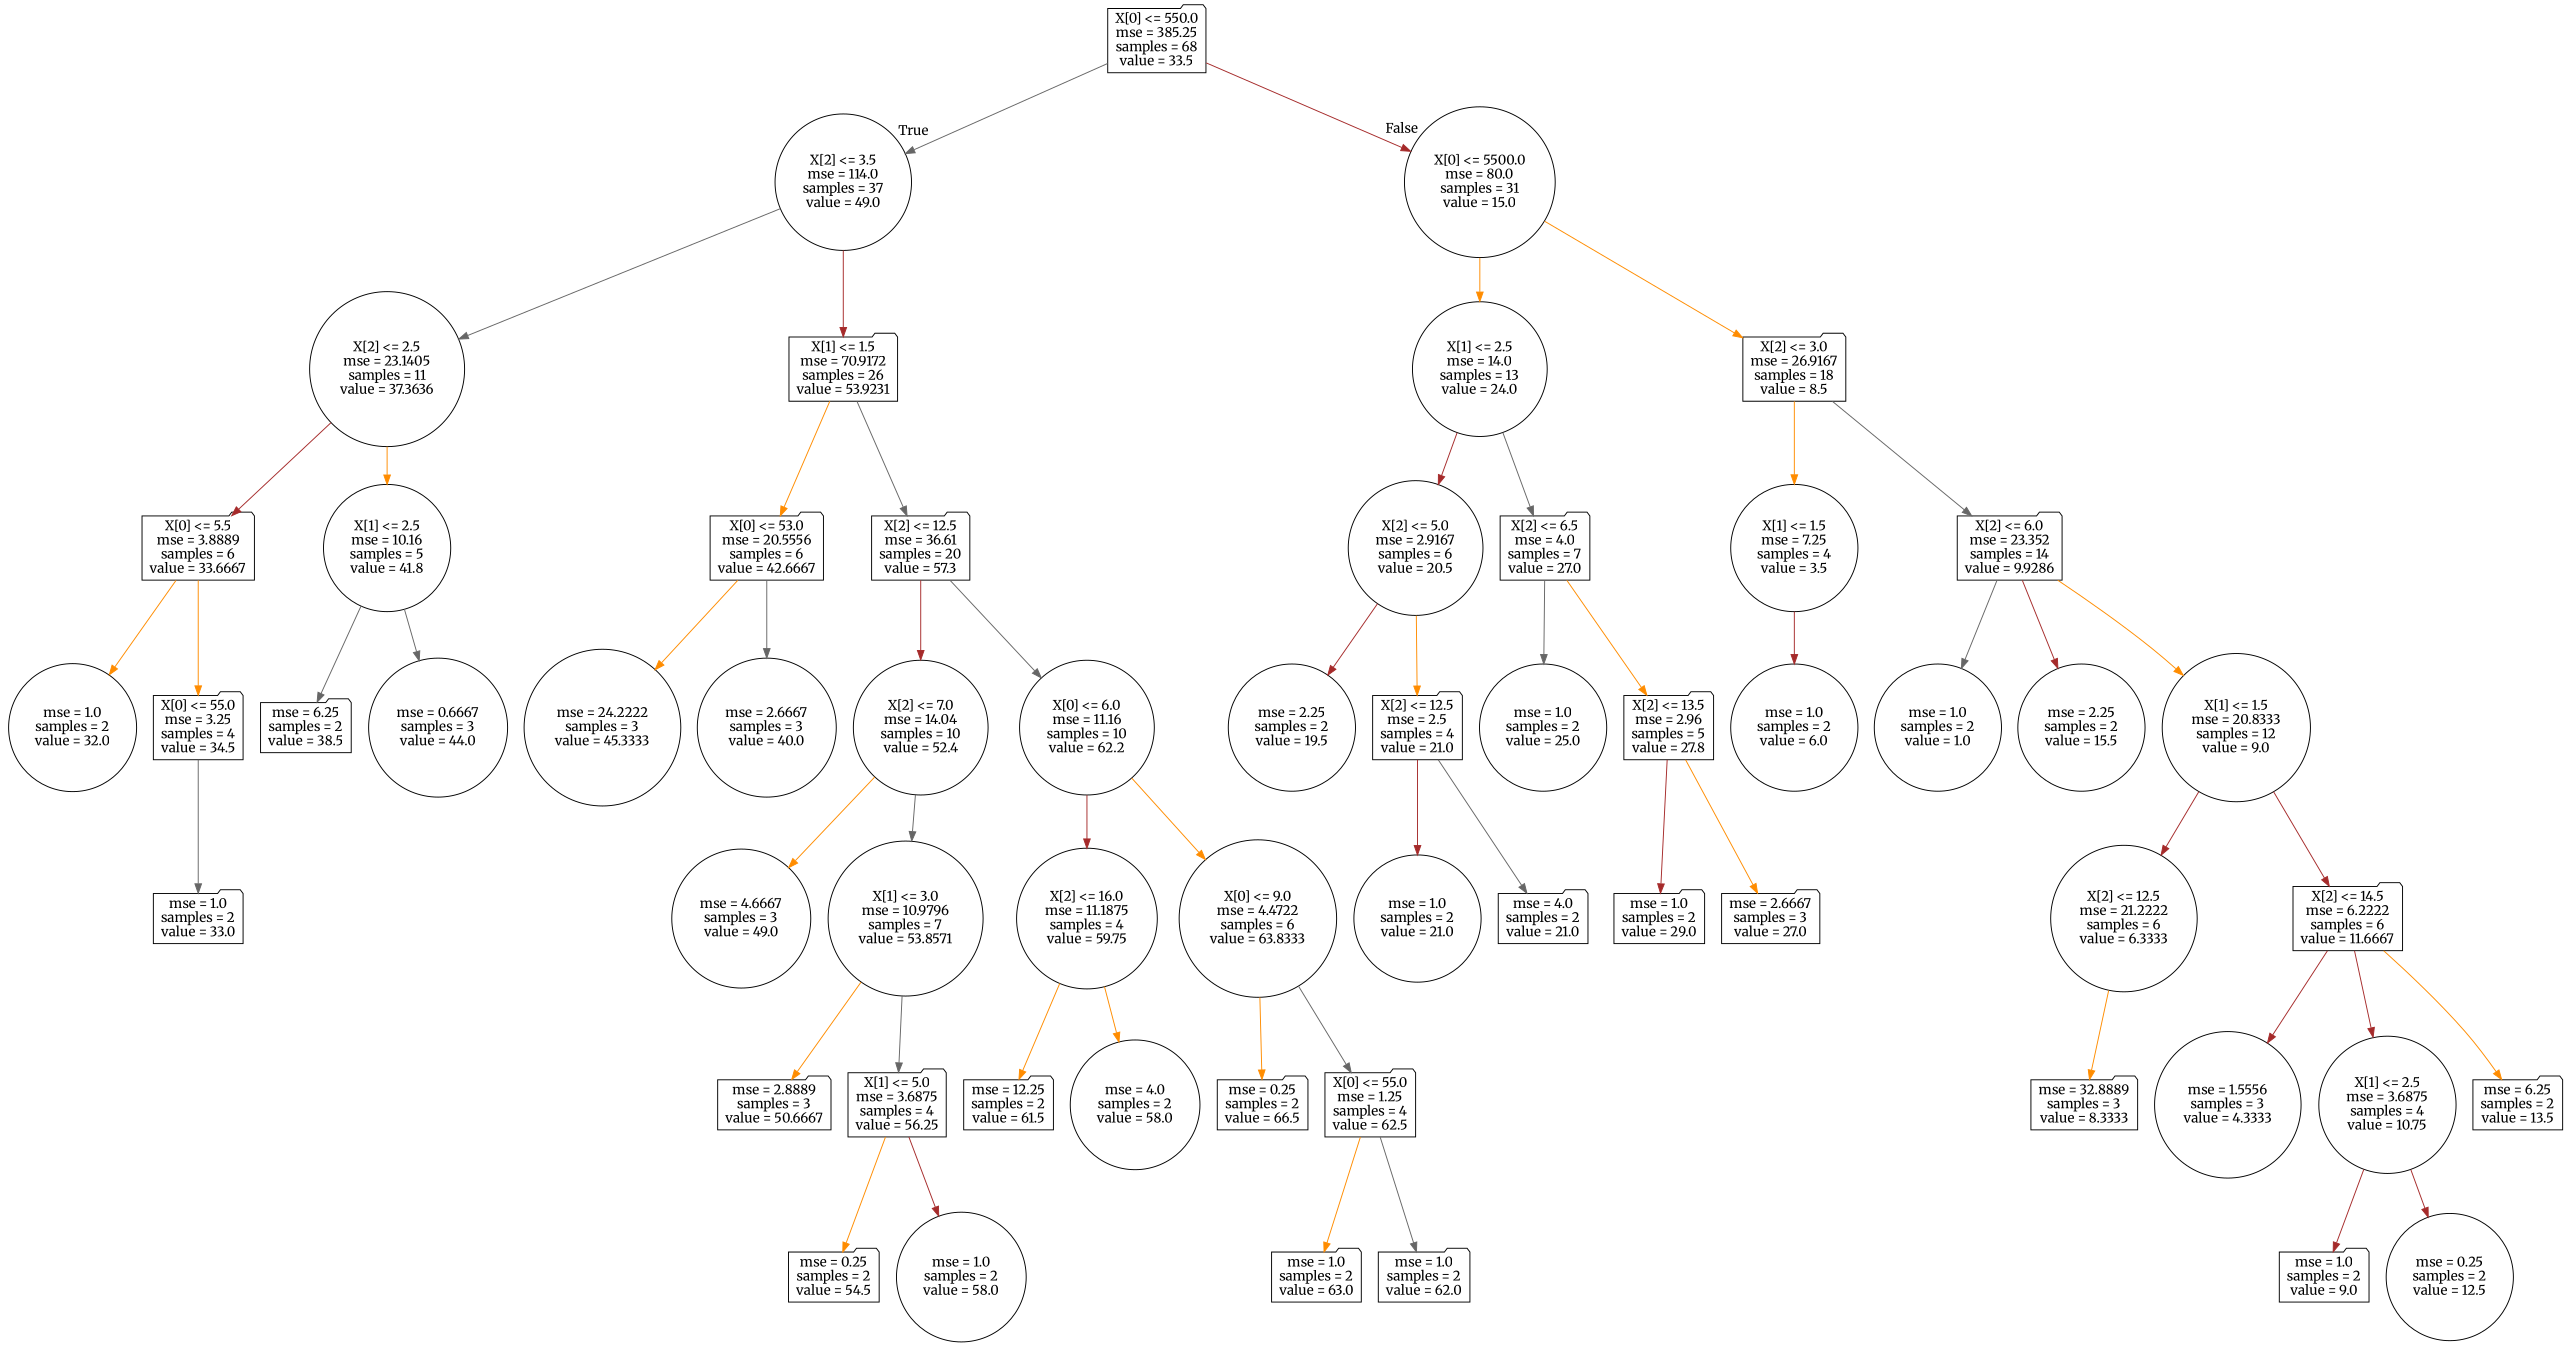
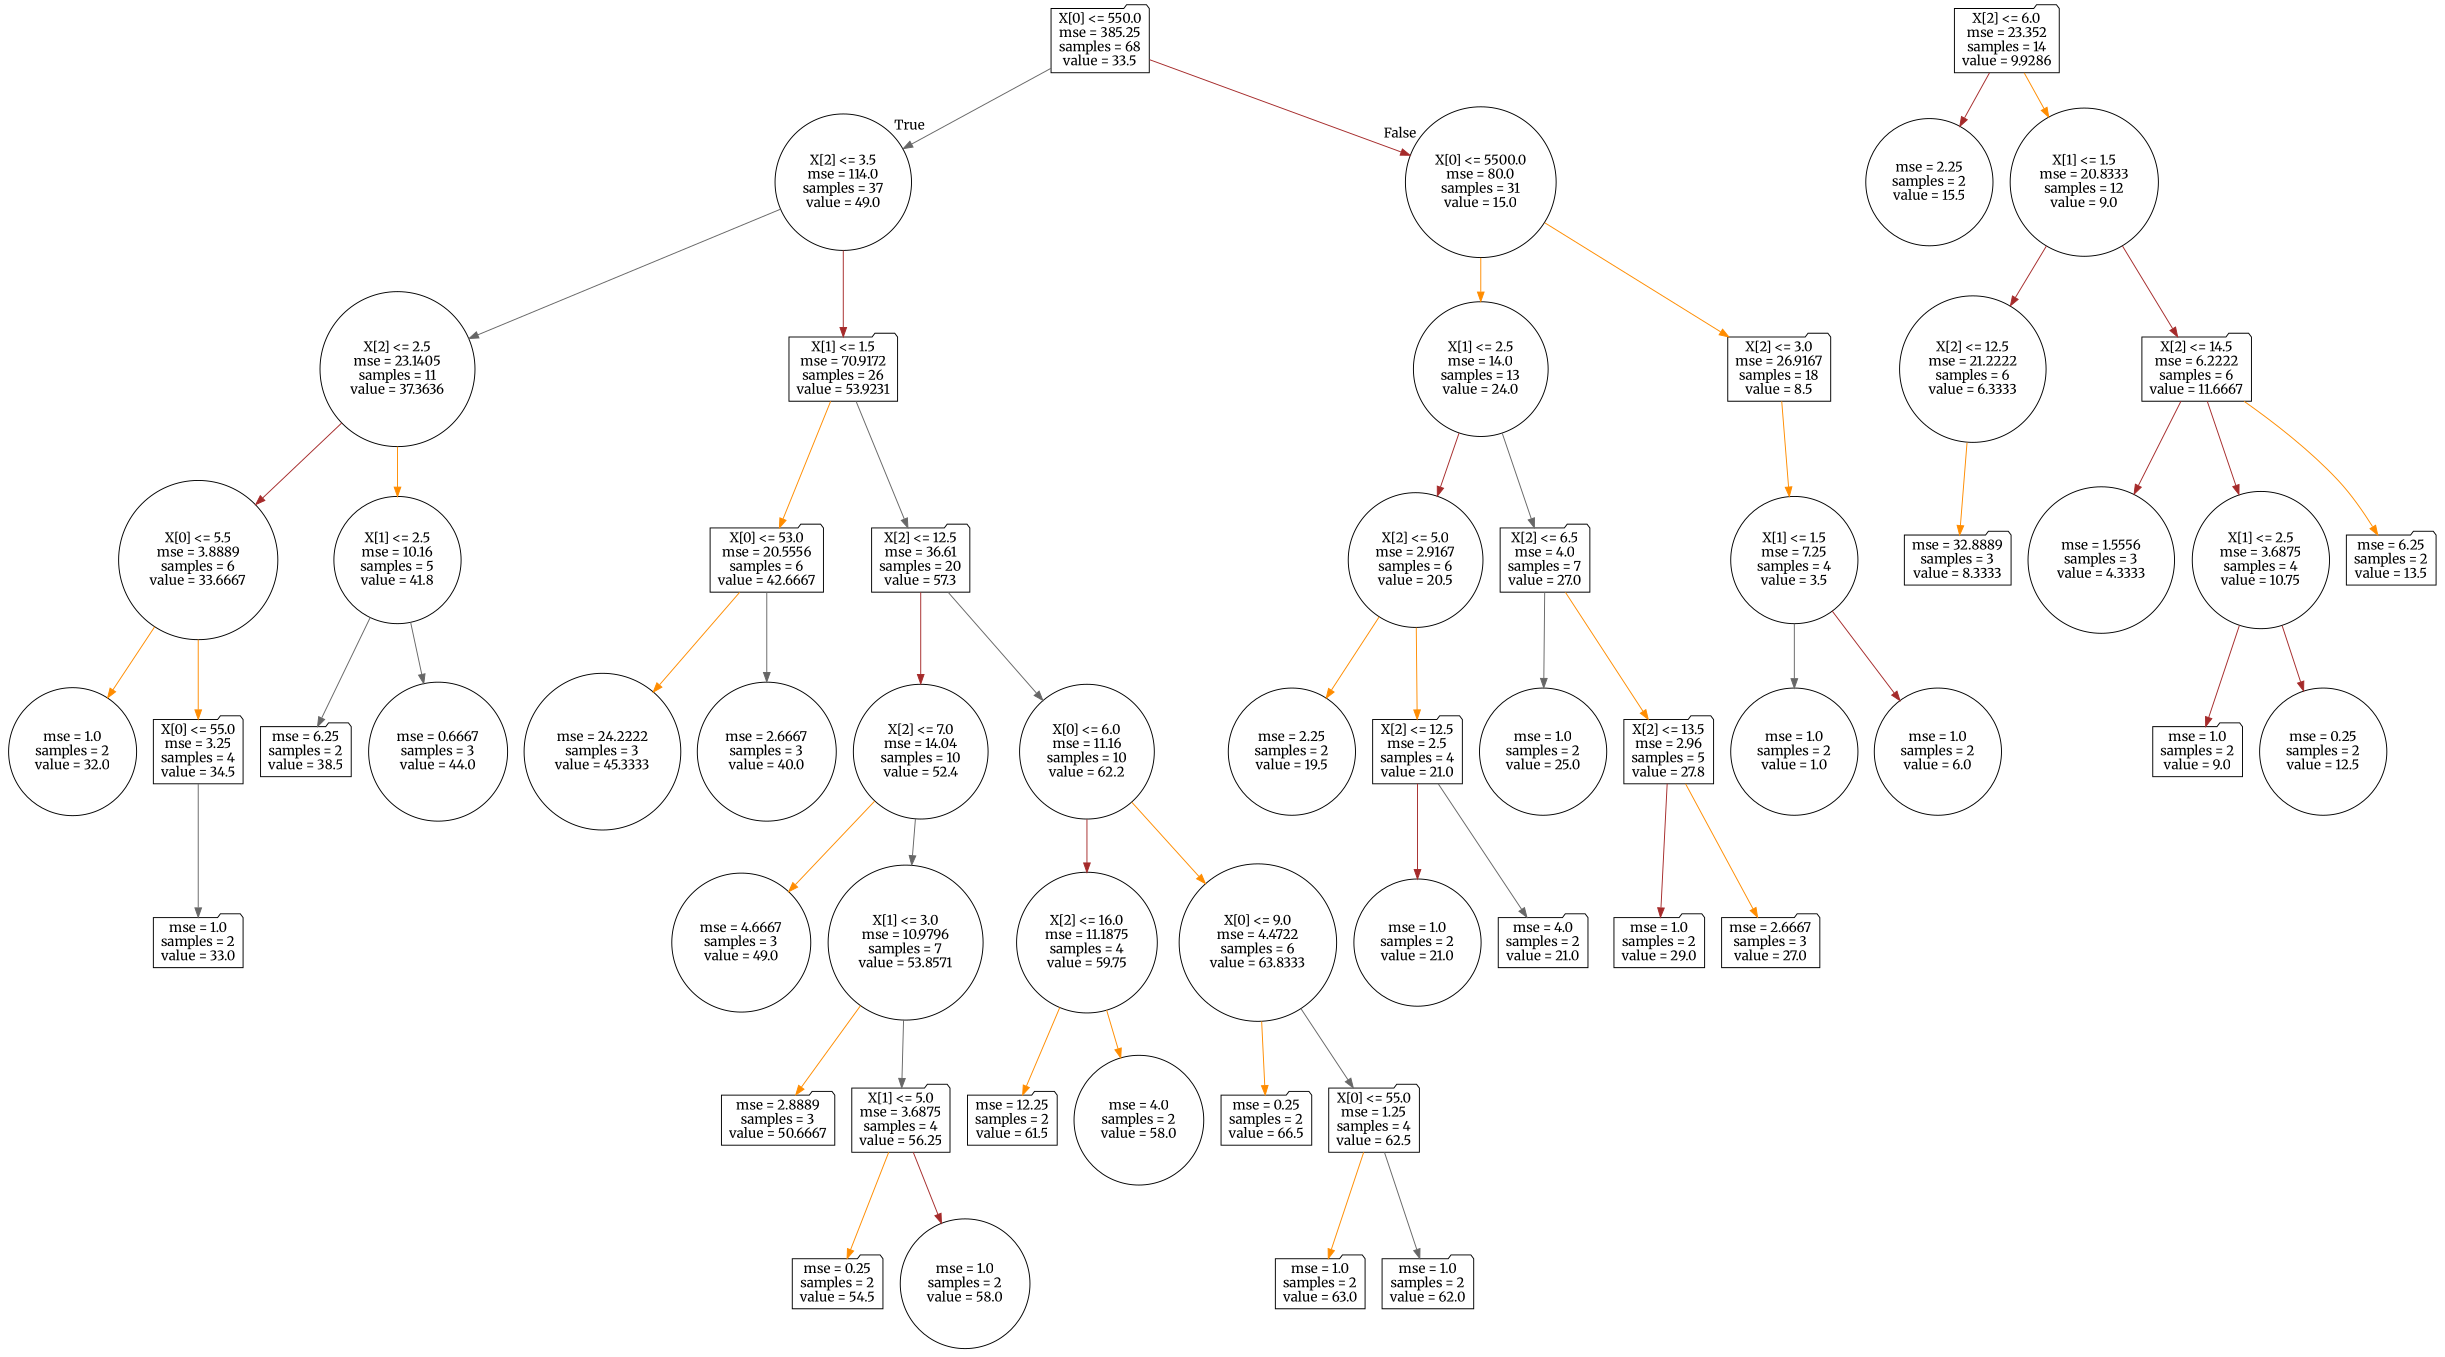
(1898, 456) -> none
(198, 548) -> (198, 560)
(1981, 620) -> (1794, 651)
(1355, 635) -> (1355, 653)
